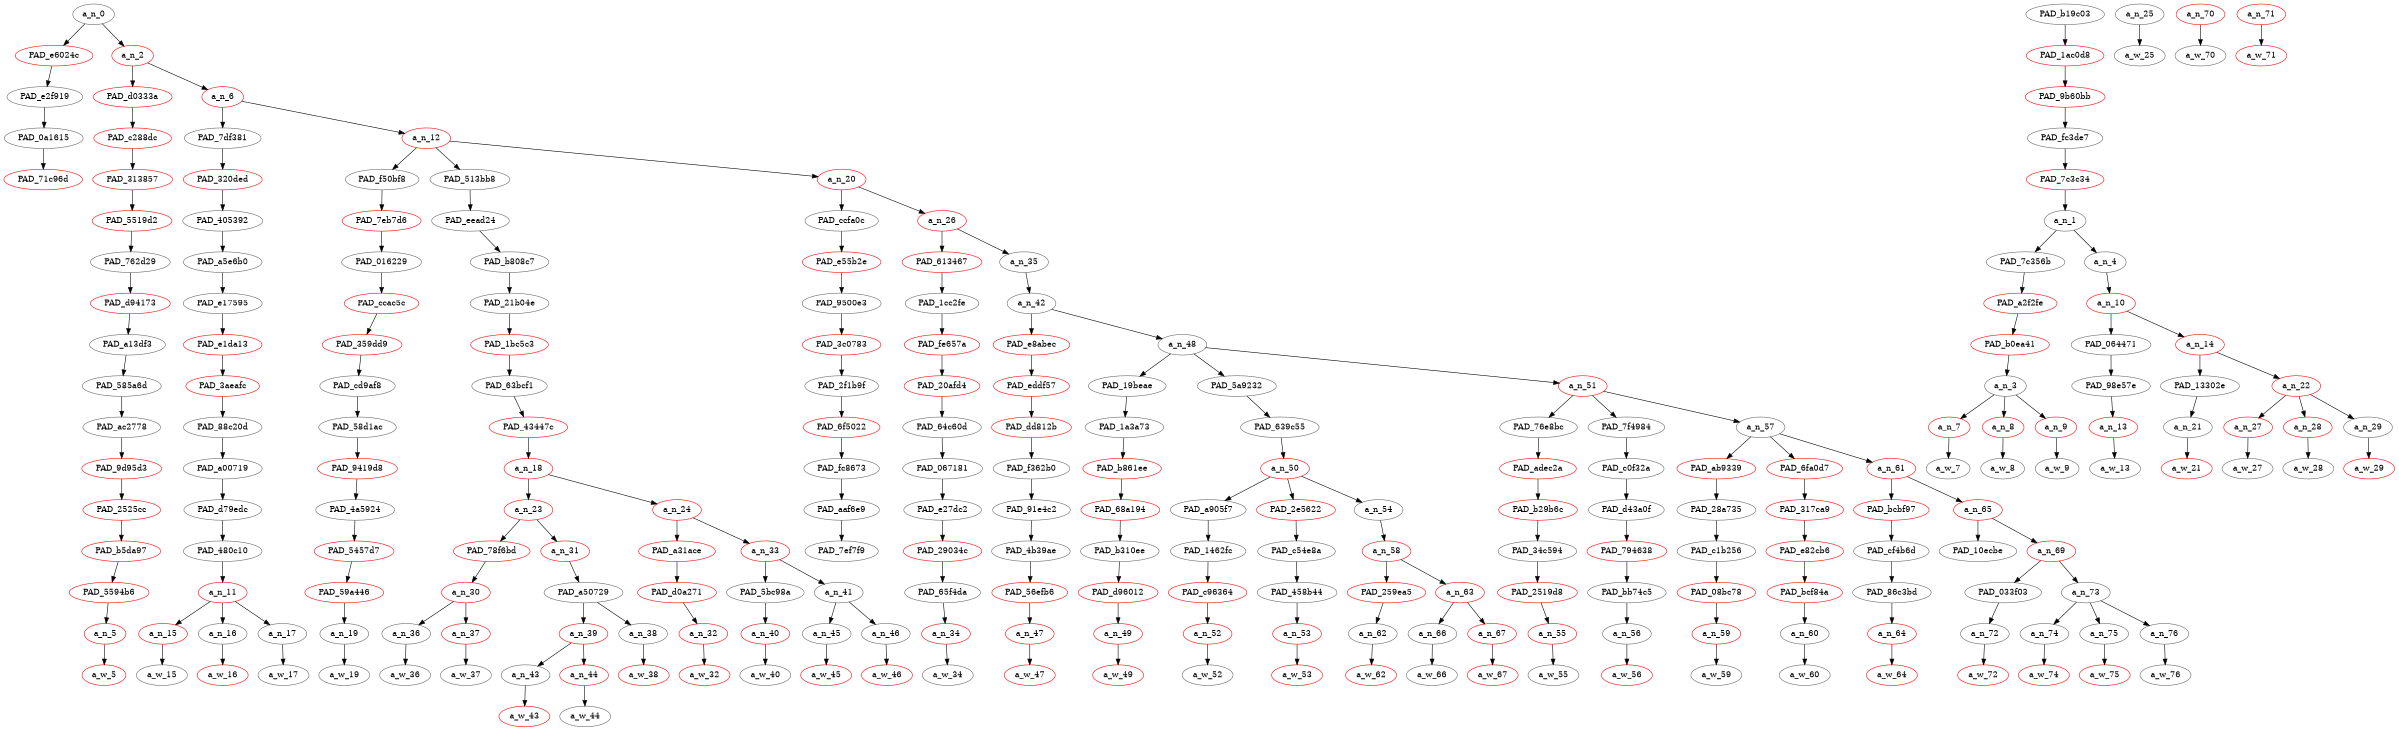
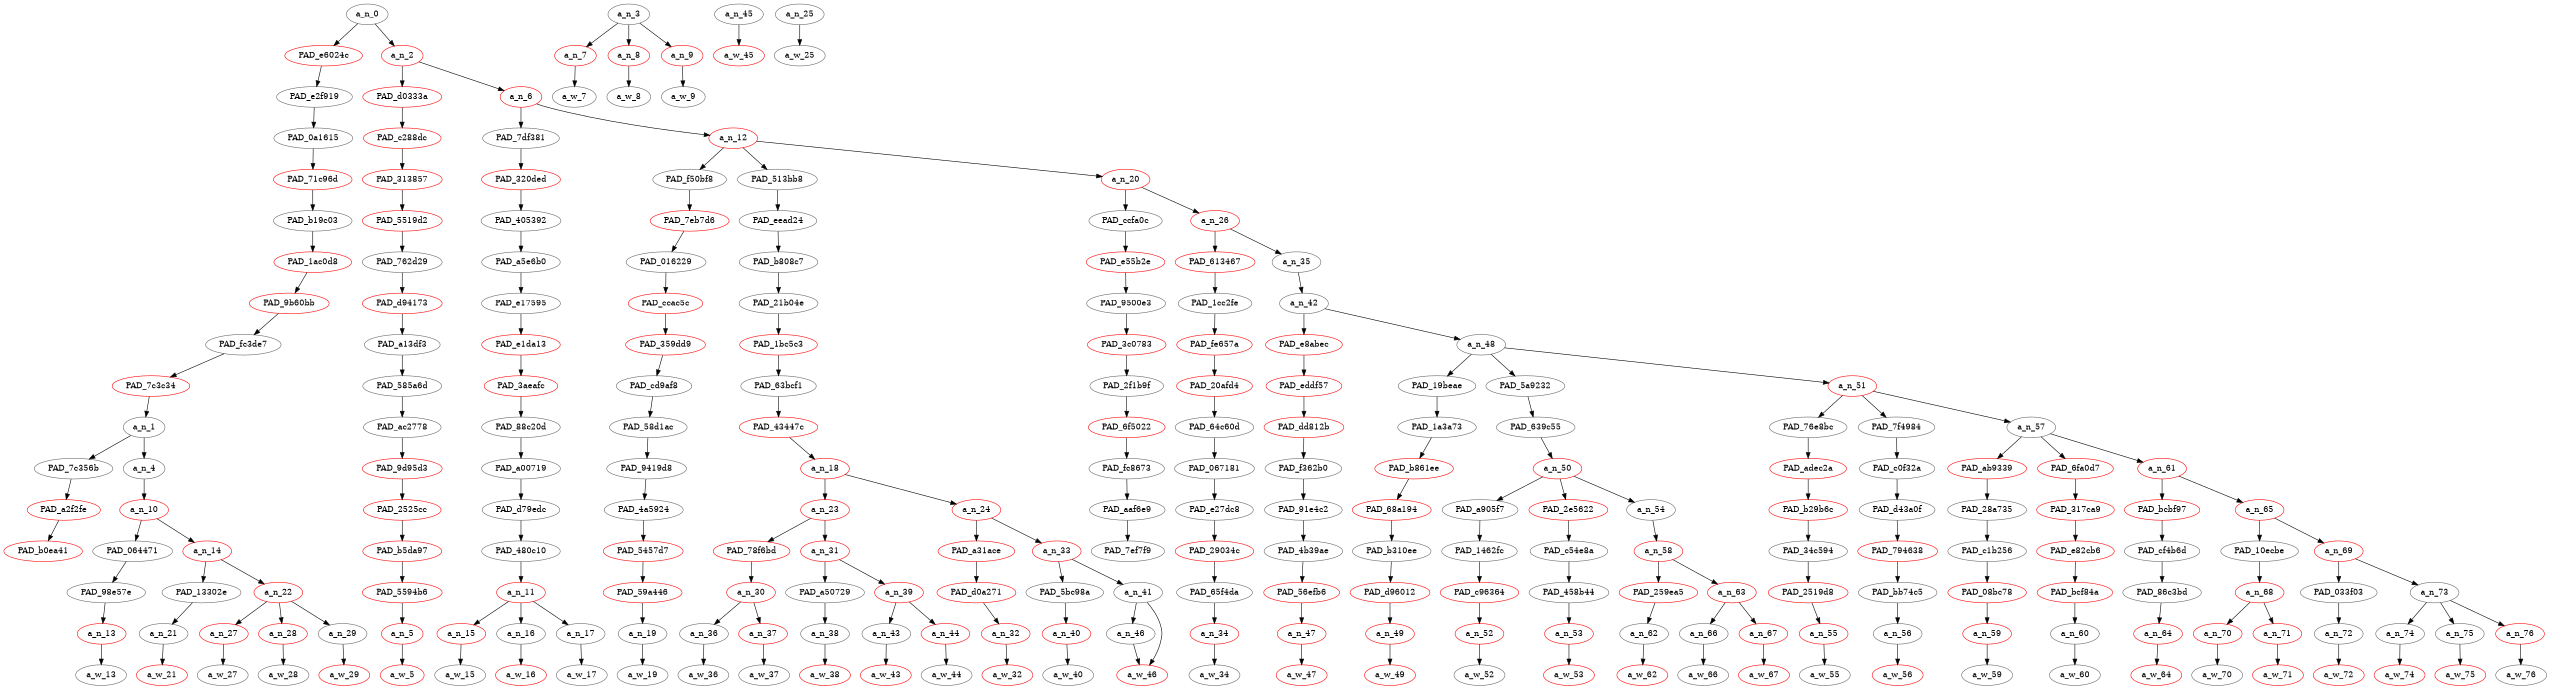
none -> (313, 197)
(2008, 363) -> none
(357, 469) -> (647, 469)
(943, 510) -> (1214, 510)
none -> (2260, 593)
(583, 610) -> (859, 571)
(834, 610) -> (1162, 630)
(2164, 634) -> (2520, 634)
